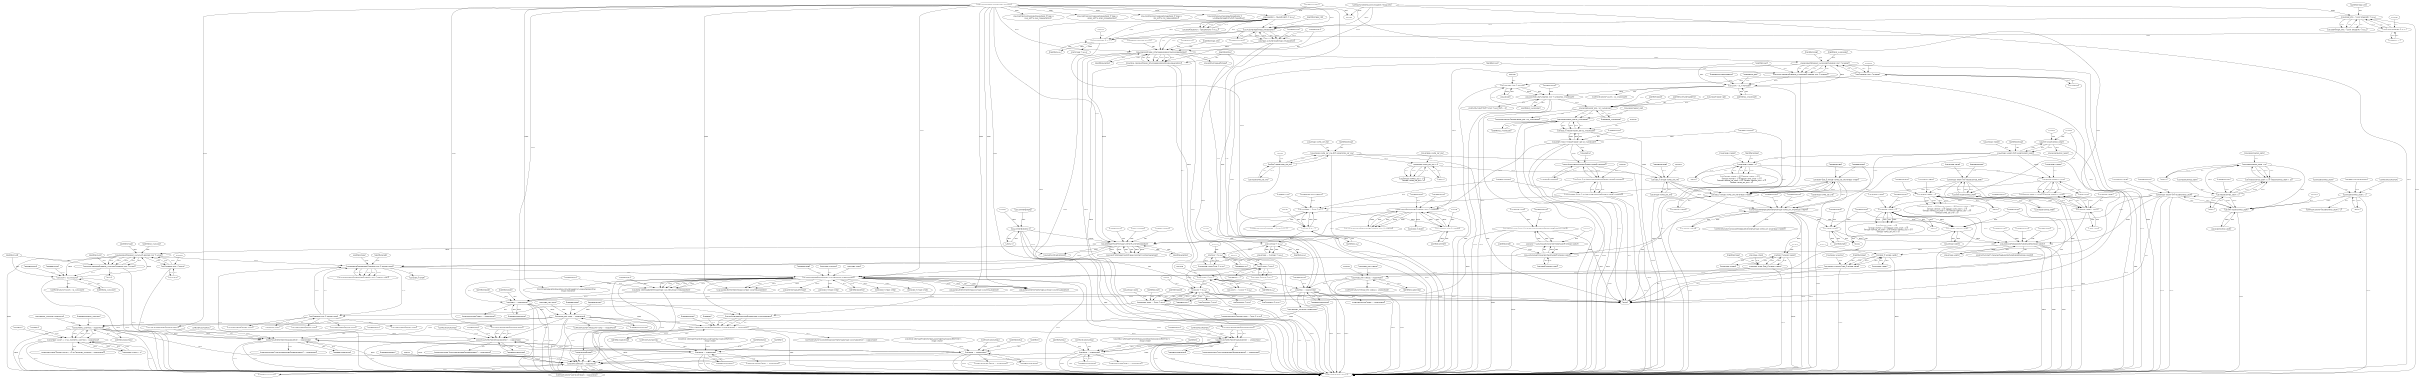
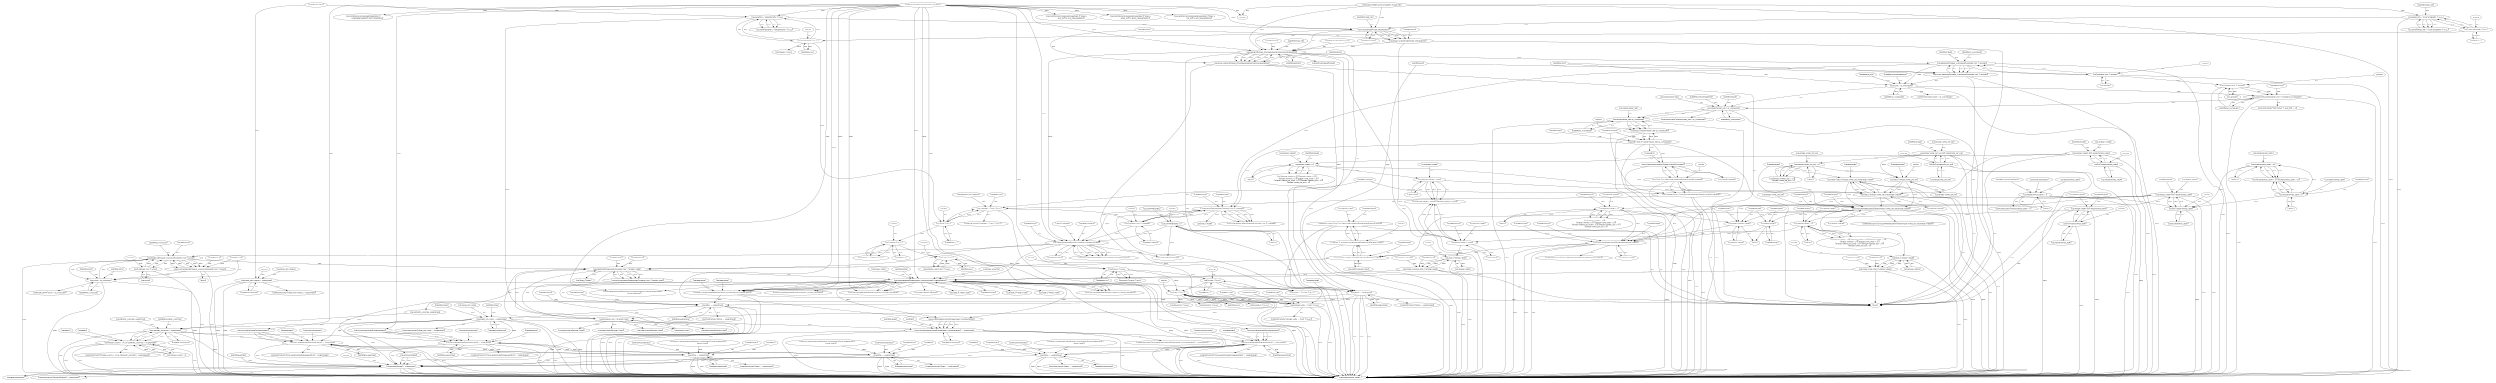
(2061, 136) -> (2106, 173)
(2033, 166) -> none
